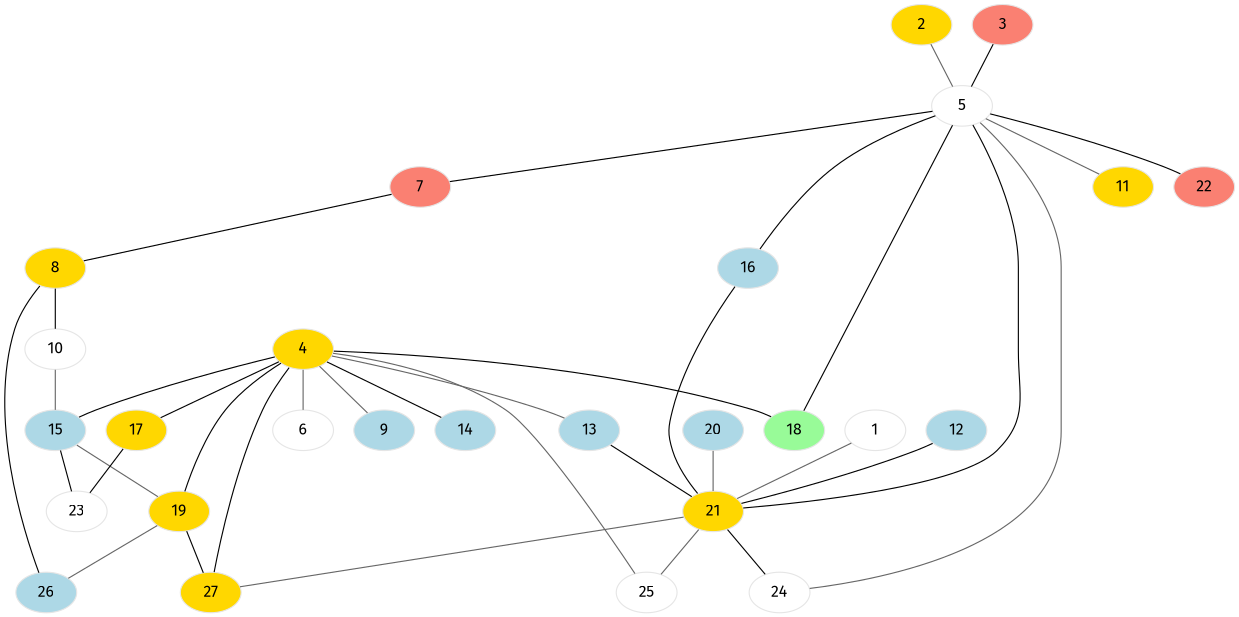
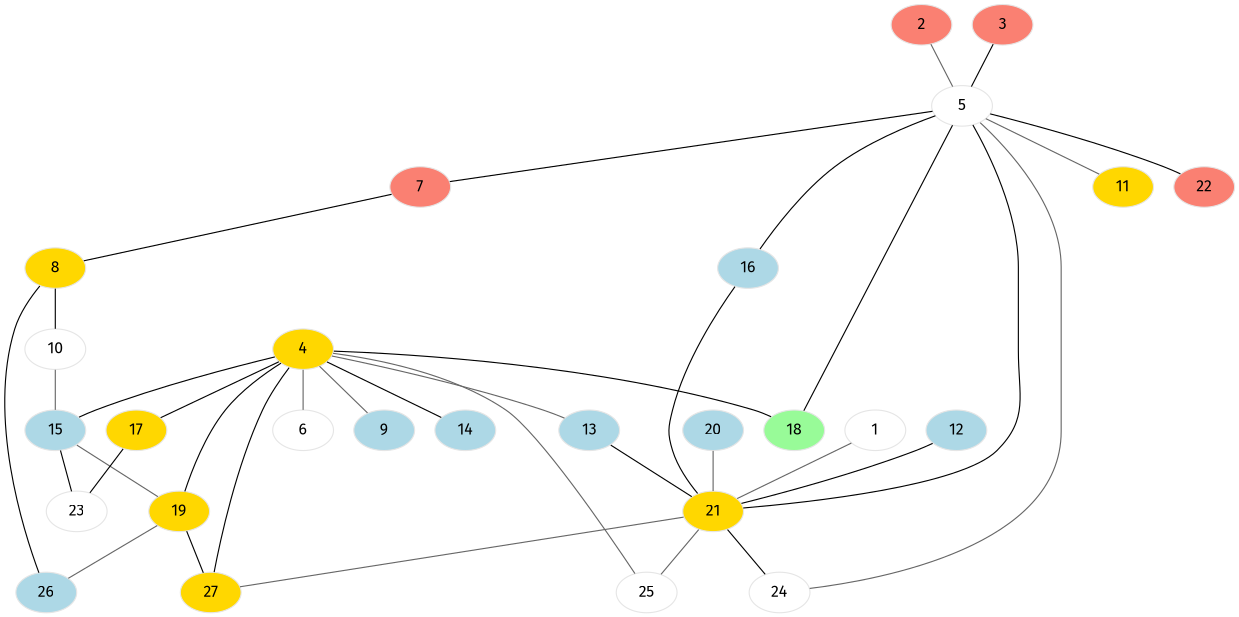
(921, 25) -> (921, 25)
